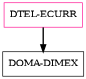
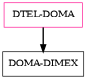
(43, 15) -> (43, 15)
